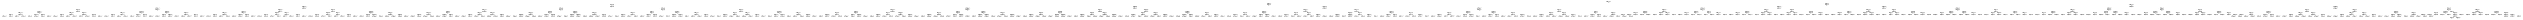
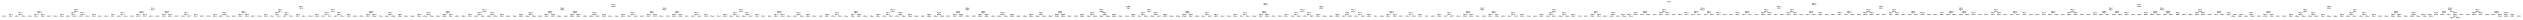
none -> (2500, 16)
